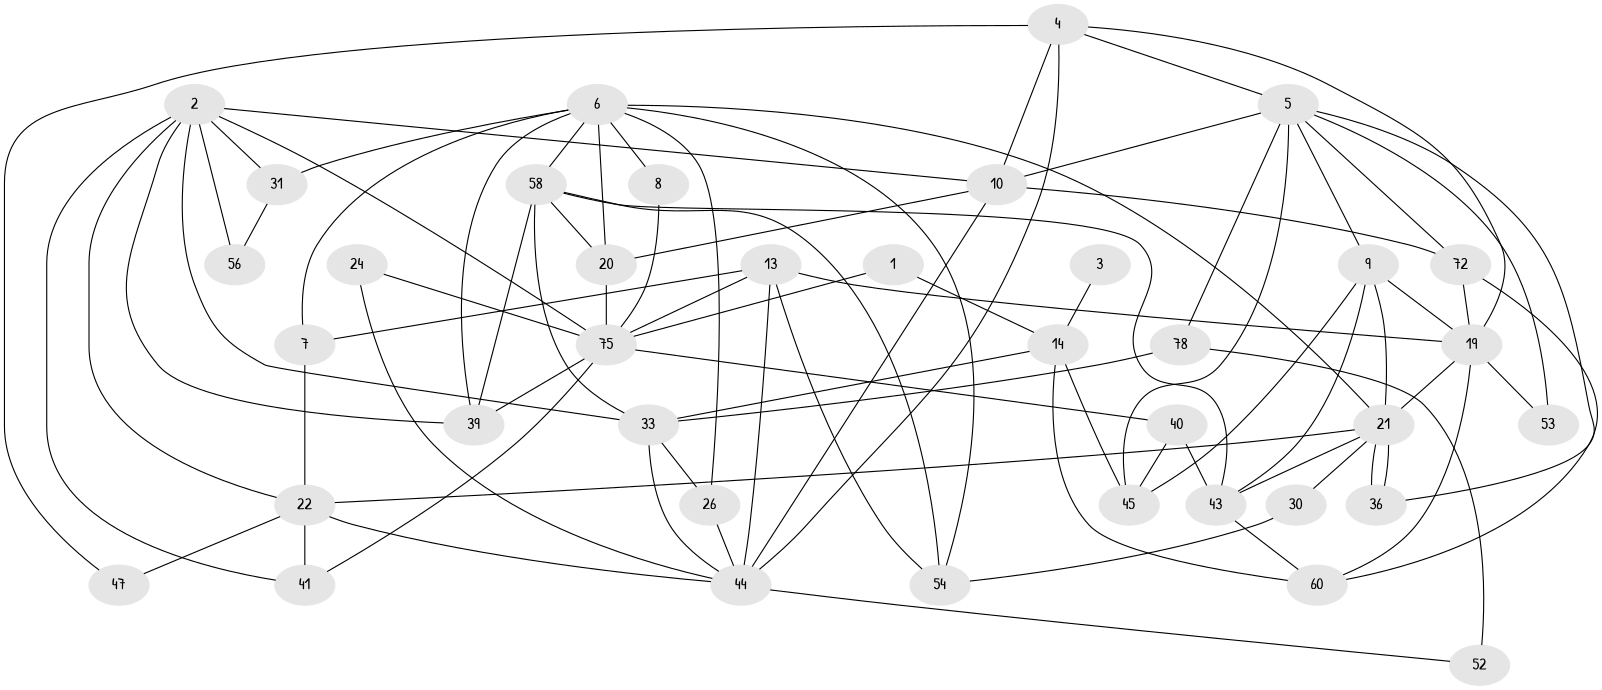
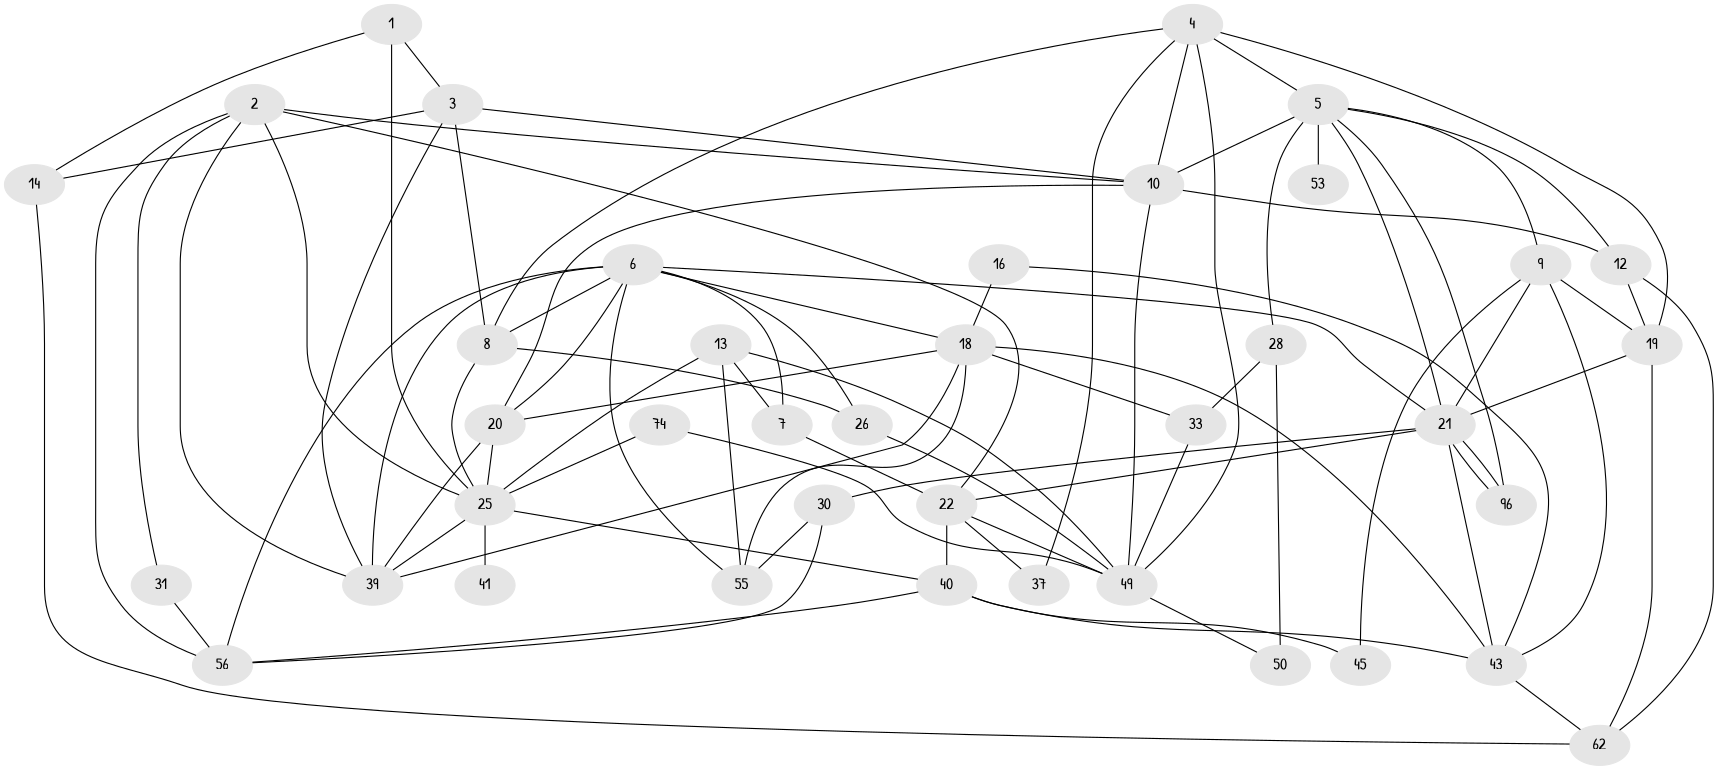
none -> (422, 65)
none -> (797, 116)
(434, 136) -> (353, 388)
none -> (803, 145)
(536, 185) -> (966, 345)
none -> (470, 225)
(357, 265) -> (660, 425)
none -> (999, 265)
(1461, 265) -> (1621, 265)
(1119, 314) -> none
(1242, 334) -> (1398, 259)
none -> (343, 339)
(606, 345) -> (485, 505)
(1180, 345) -> (1276, 345)
(292, 370) -> none
(1510, 385) -> none
(845, 387) -> none
(47, 393) -> none
(1091, 425) -> none
(679, 465) -> (688, 372)
none -> (431, 503)
(1376, 505) -> (1506, 505)
(305, 545) -> (947, 549)
(119, 585) -> (1039, 585)
(741, 585) -> (1127, 585)
(940, 585) -> (742, 585)
(1317, 585) -> (1600, 745)
none -> (586, 634)
none -> (565, 642)
(1480, 665) -> (1280, 665)
